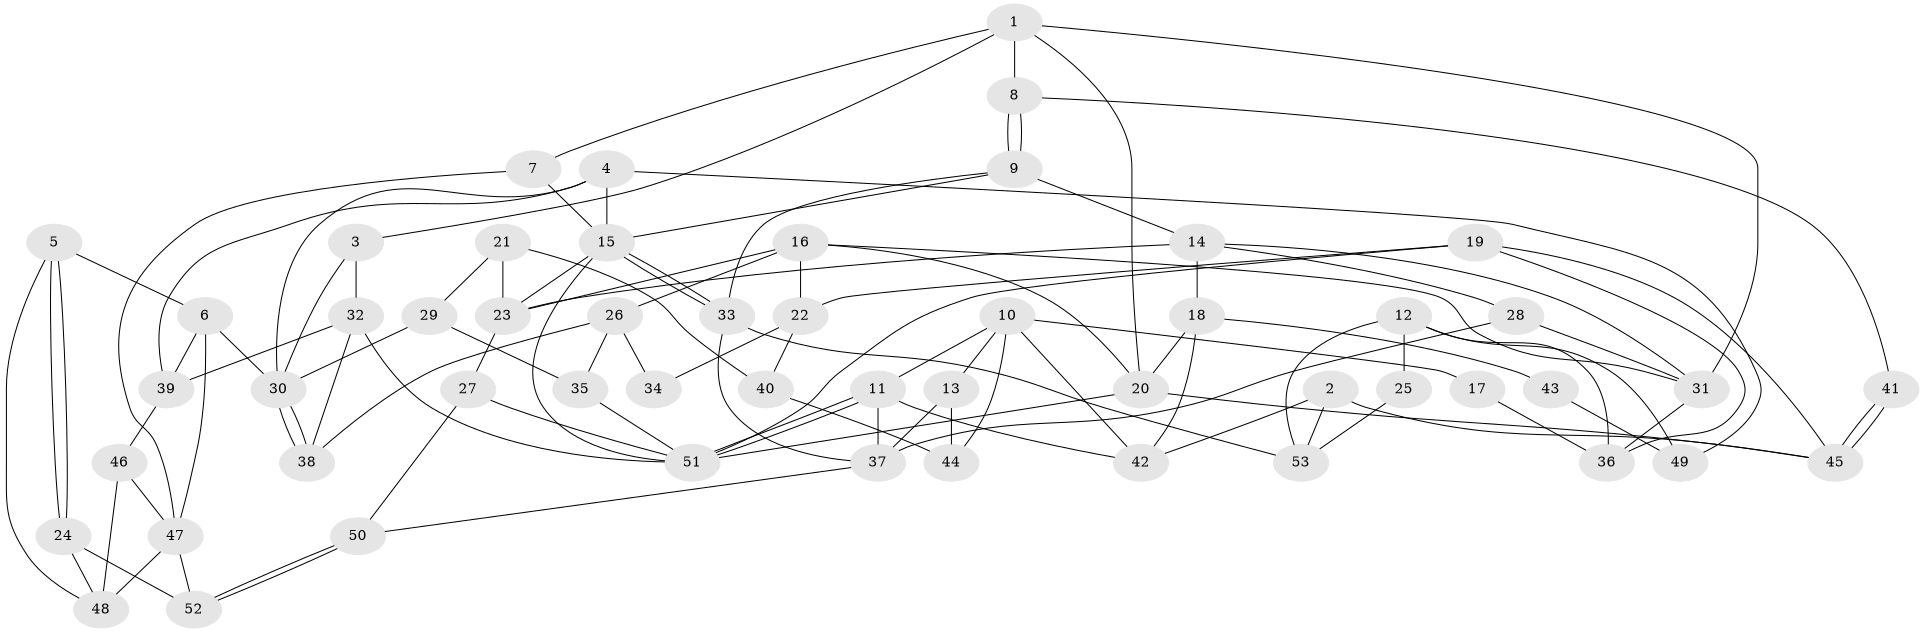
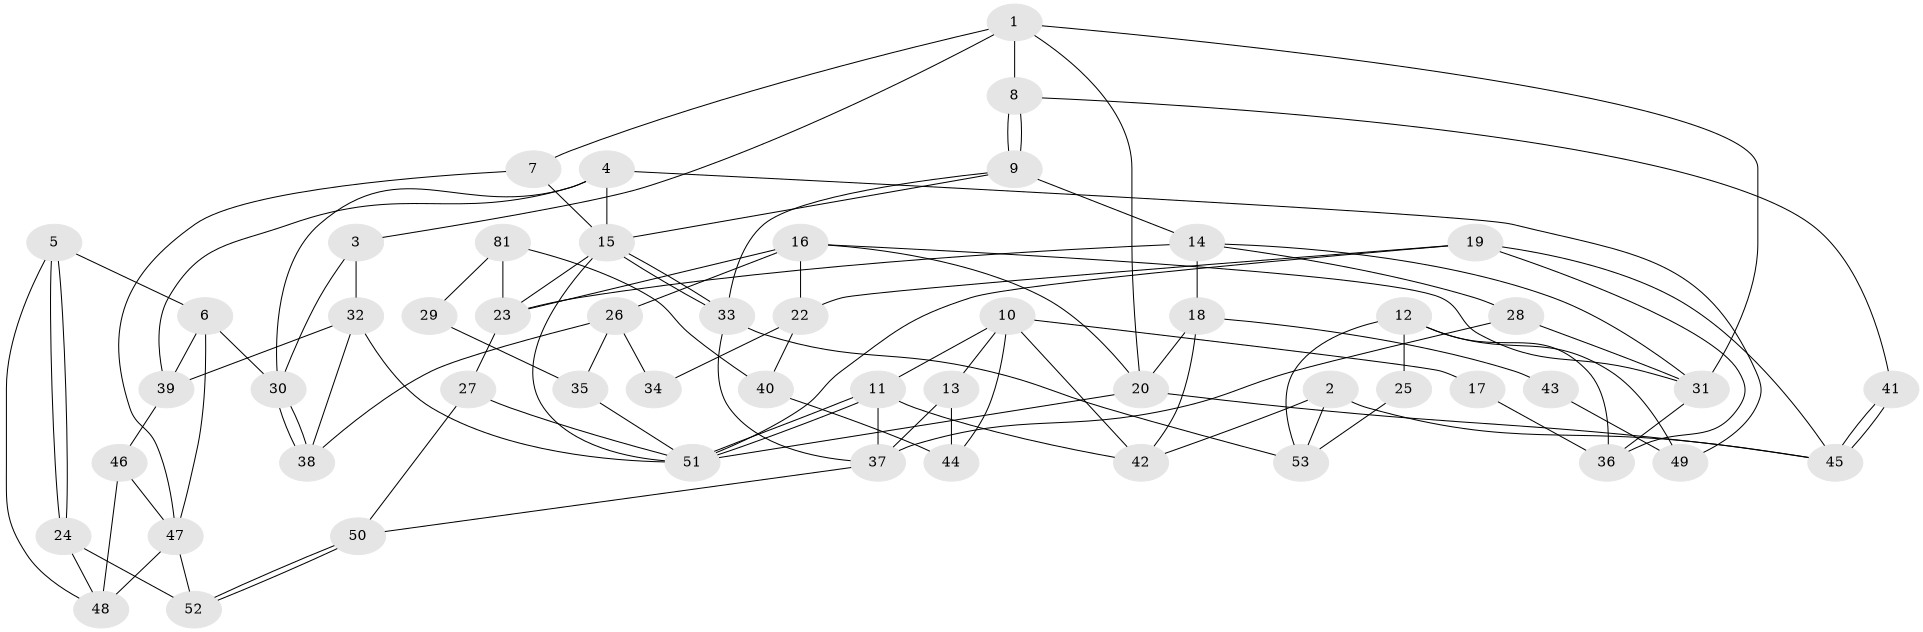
(503, 243) -> (503, 243)
(354, 353) -> none
